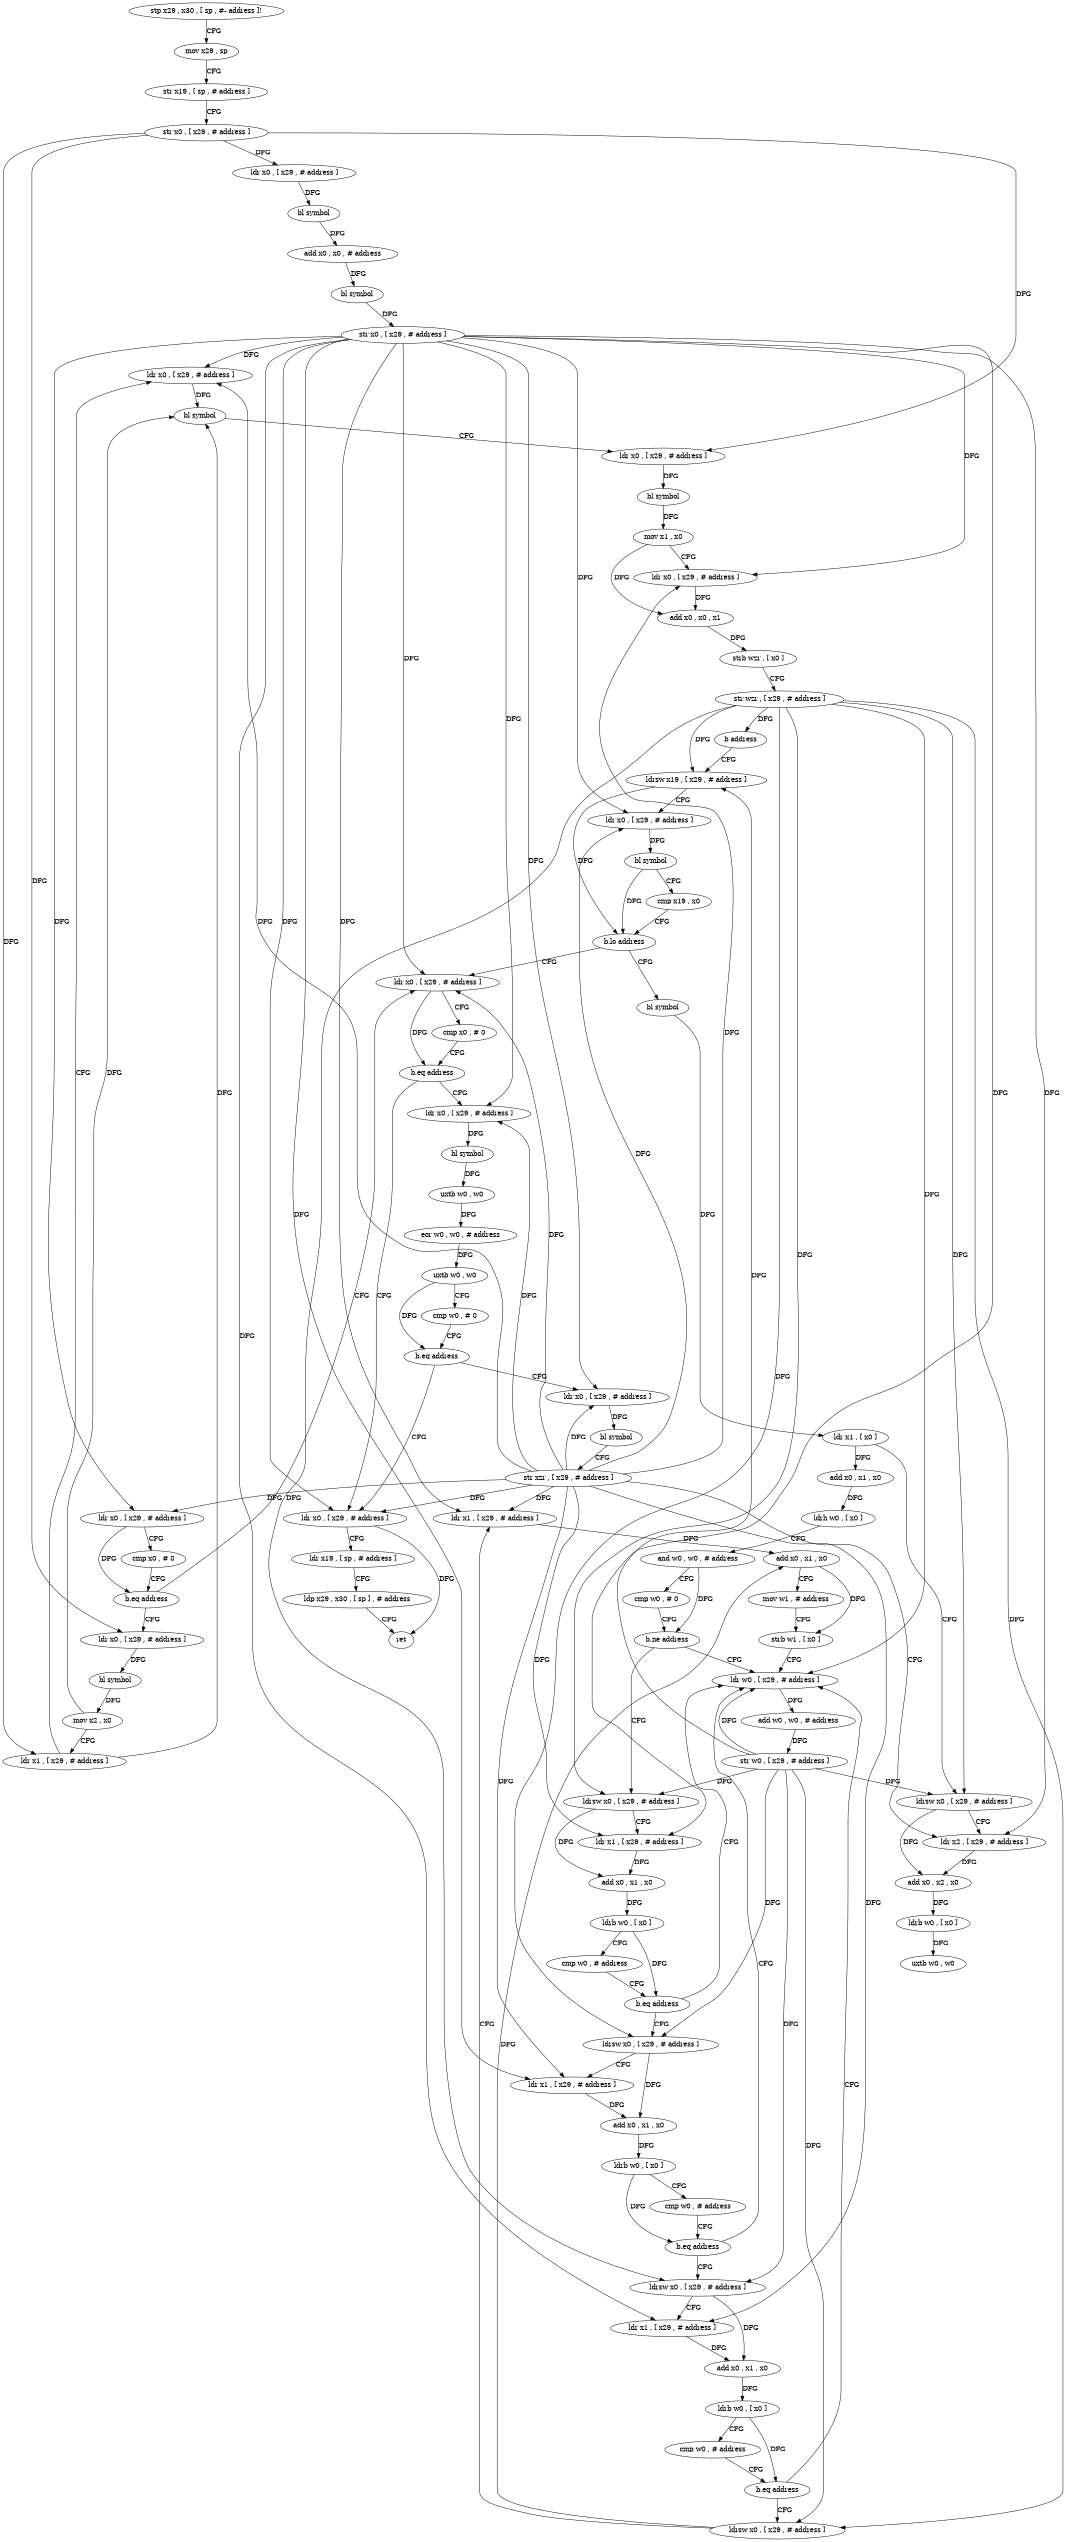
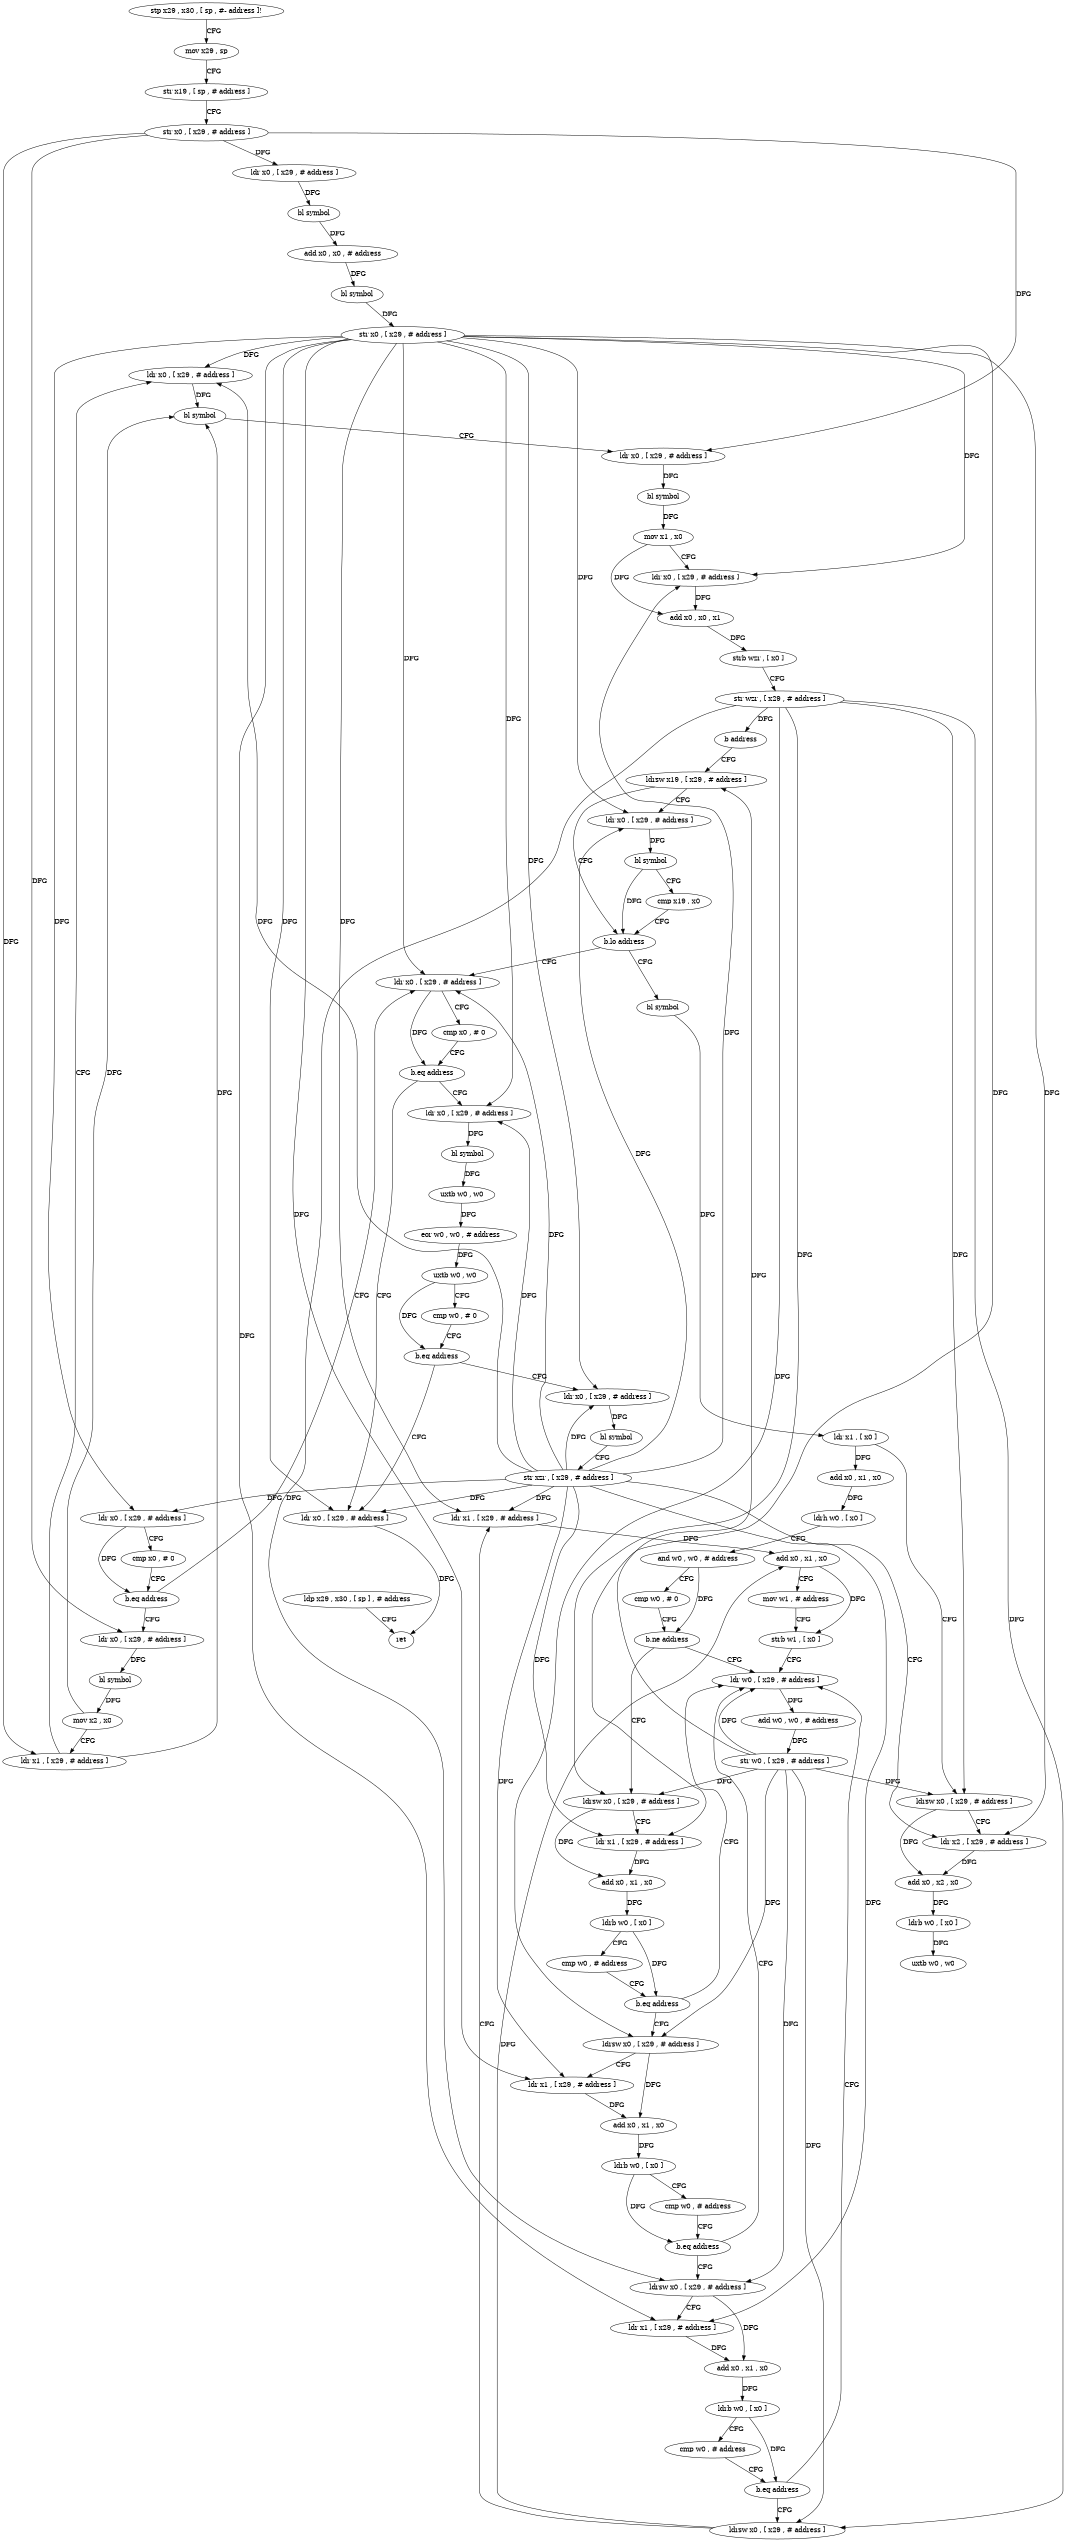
(699, 726) -> none
(585, 861) -> (585, 861)
(924, 1186) -> none
(353, 1559) -> none
